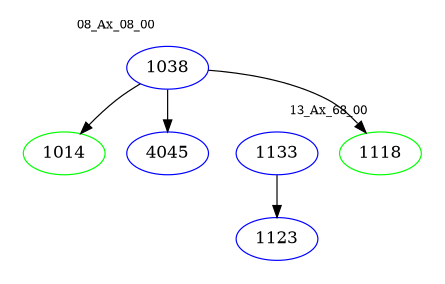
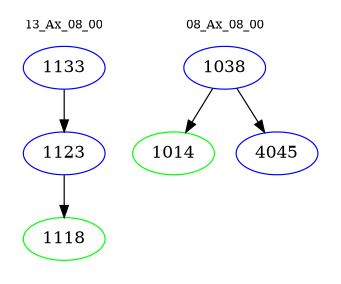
(288, 84) -> (64, 190)
(329, 111) -> (64, 26)
